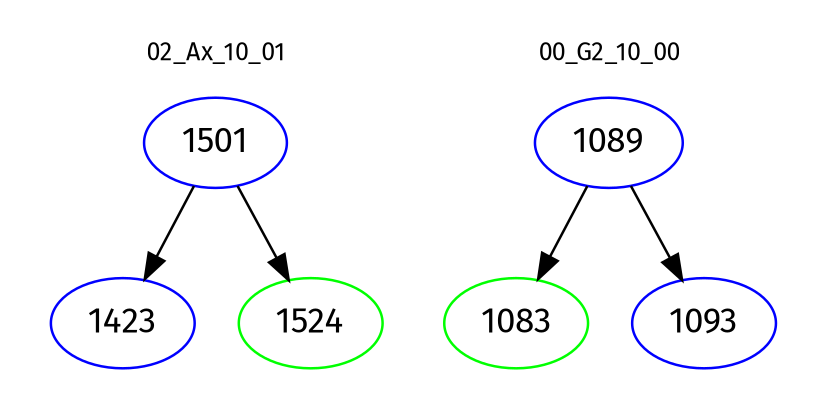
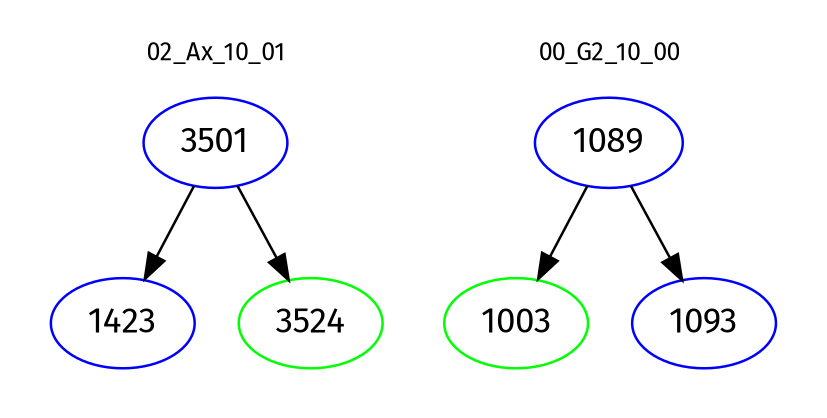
(215, 143) -> (215, 143)
(311, 323) -> (311, 323)
(516, 323) -> (516, 323)
